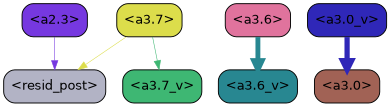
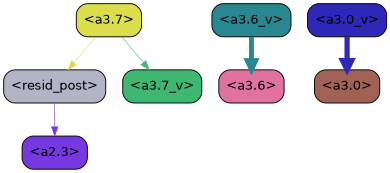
(55, 49) -> (55, 115)
(258, 49) -> (251, 49)
